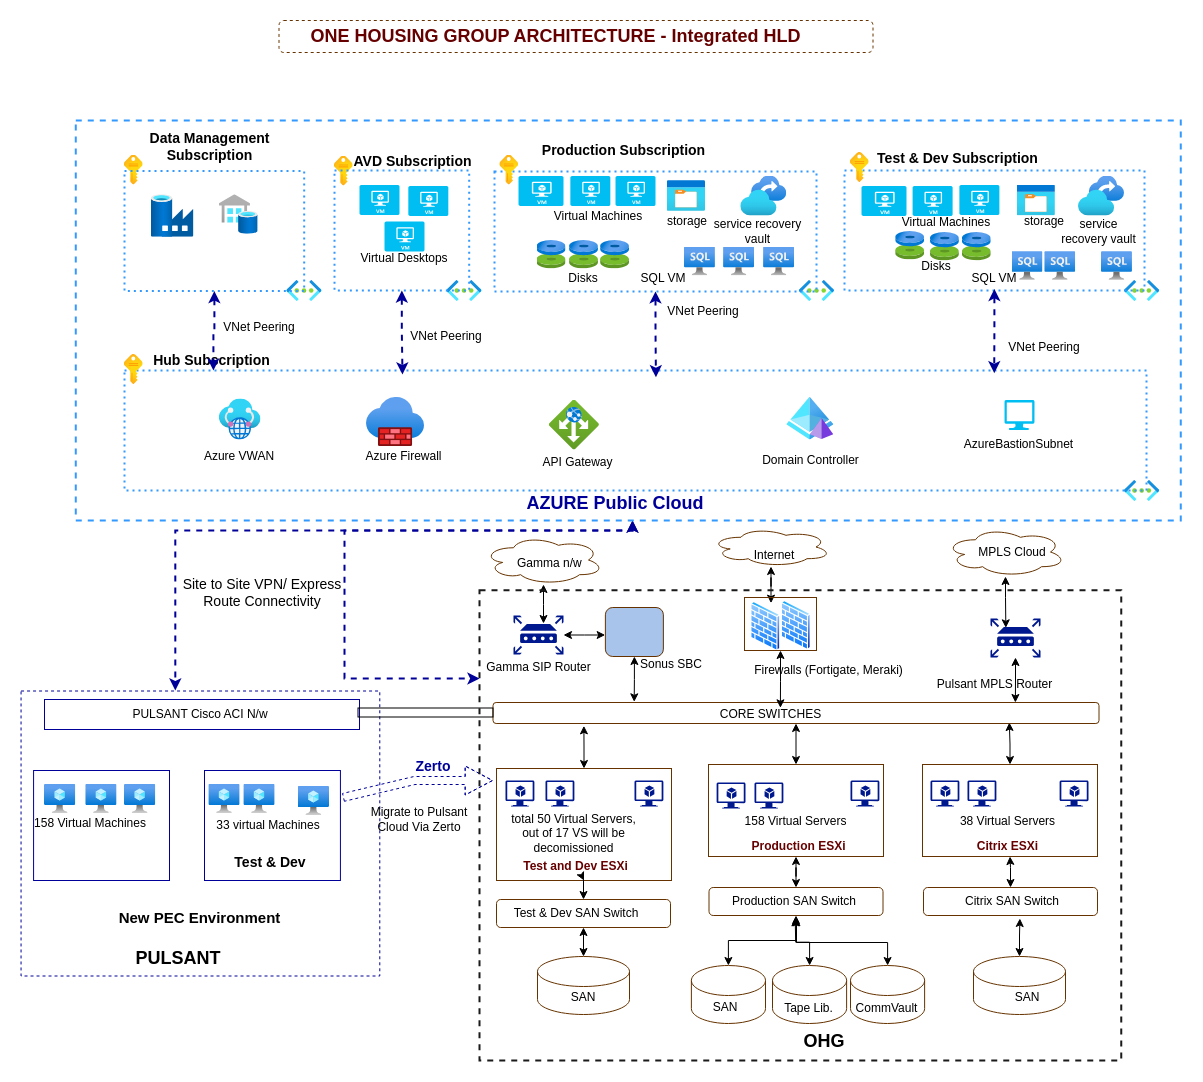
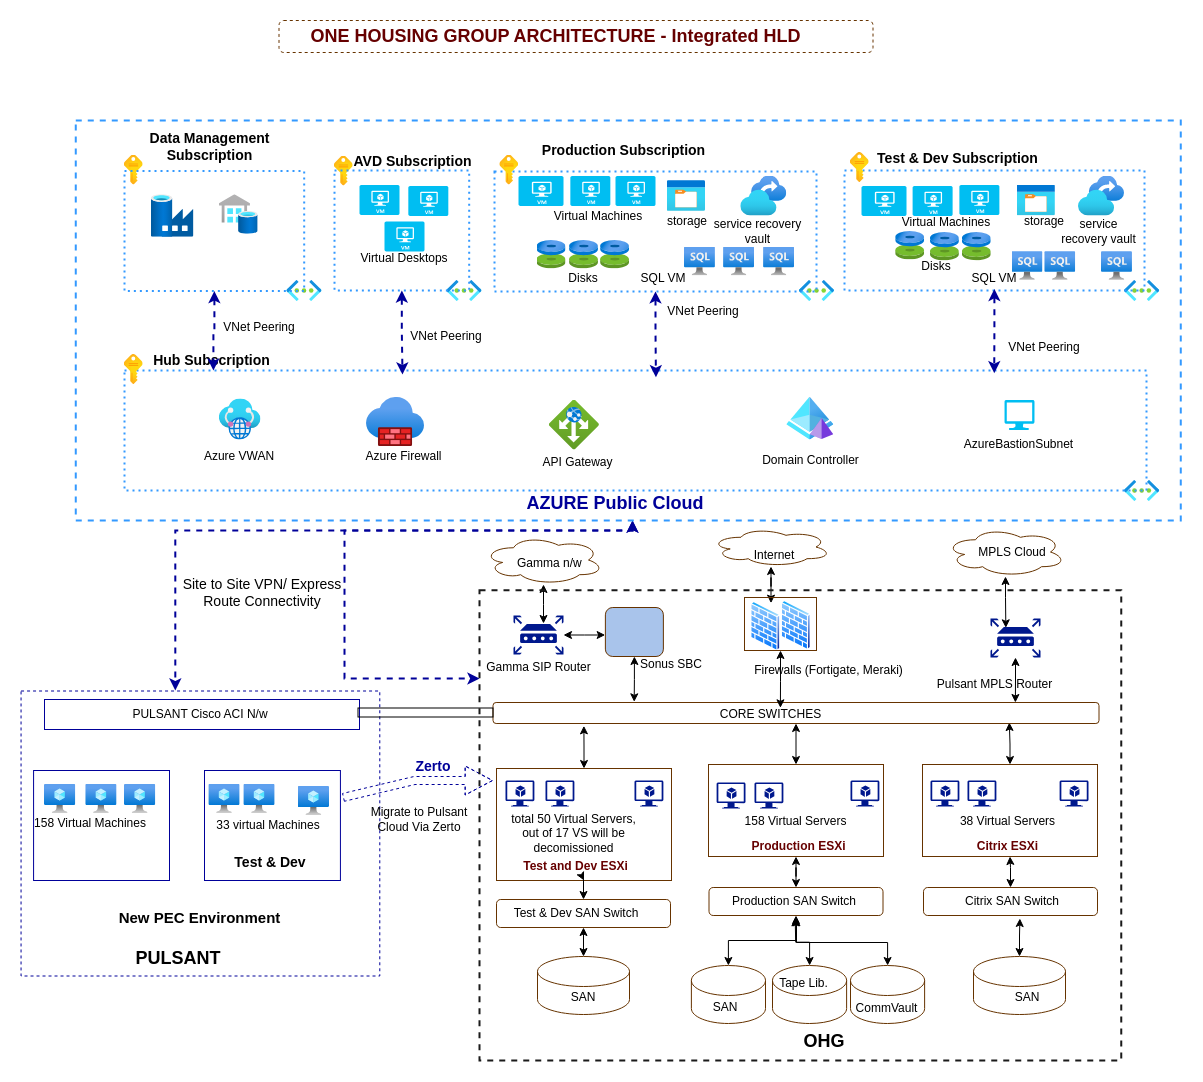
(809, 1008) -> (804, 983)
